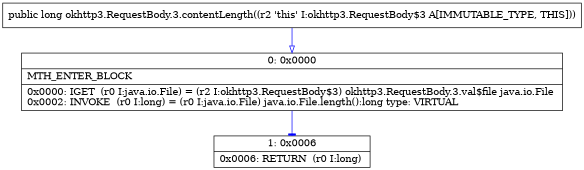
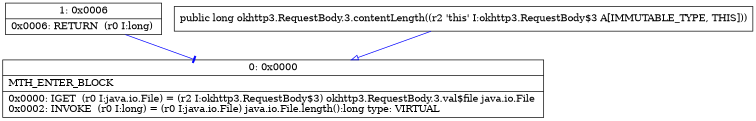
(292, 122) -> (159, 47)
